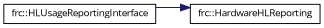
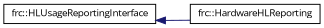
(168, 7) -> (178, 20)
